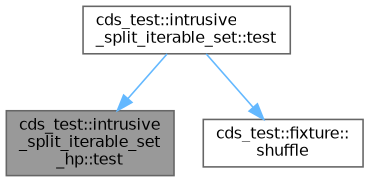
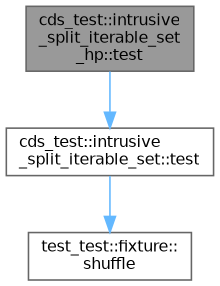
(147, 76) -> (110, 92)
(283, 143) -> (110, 256)
